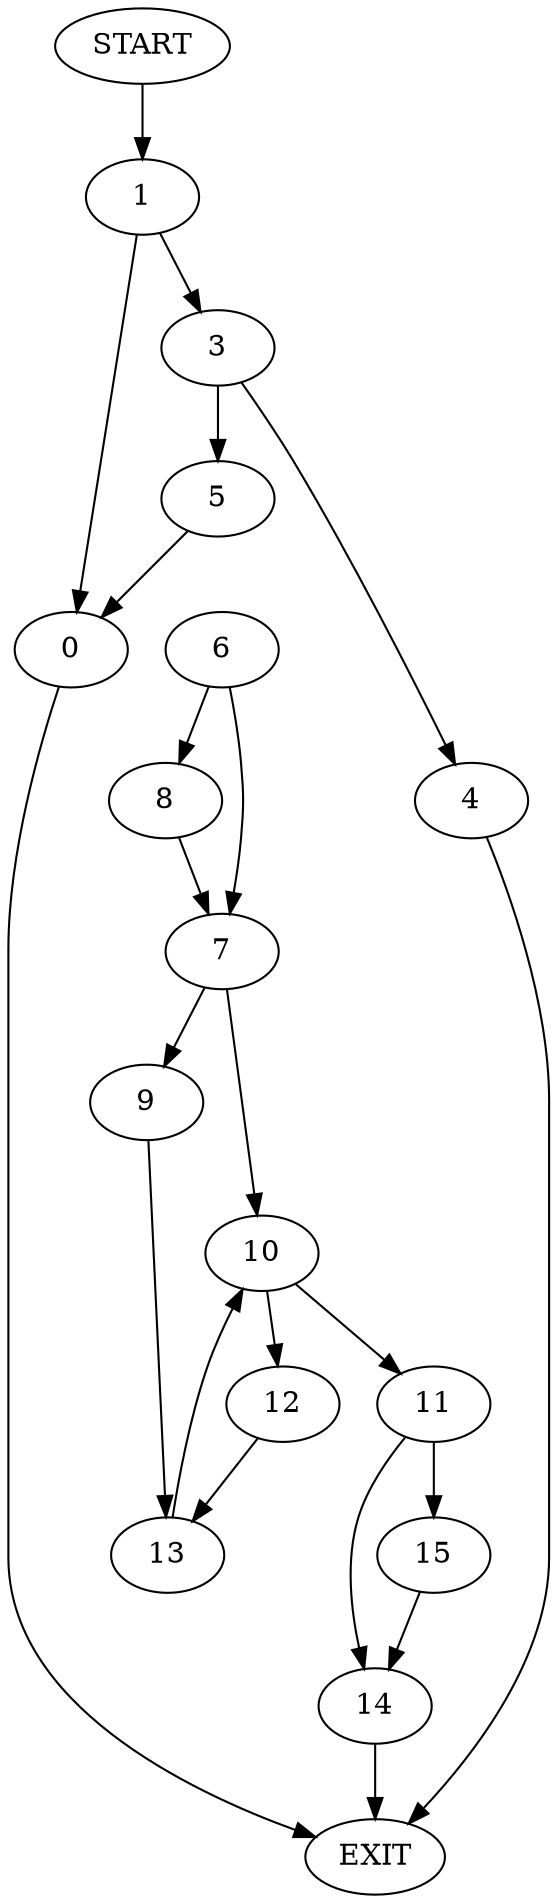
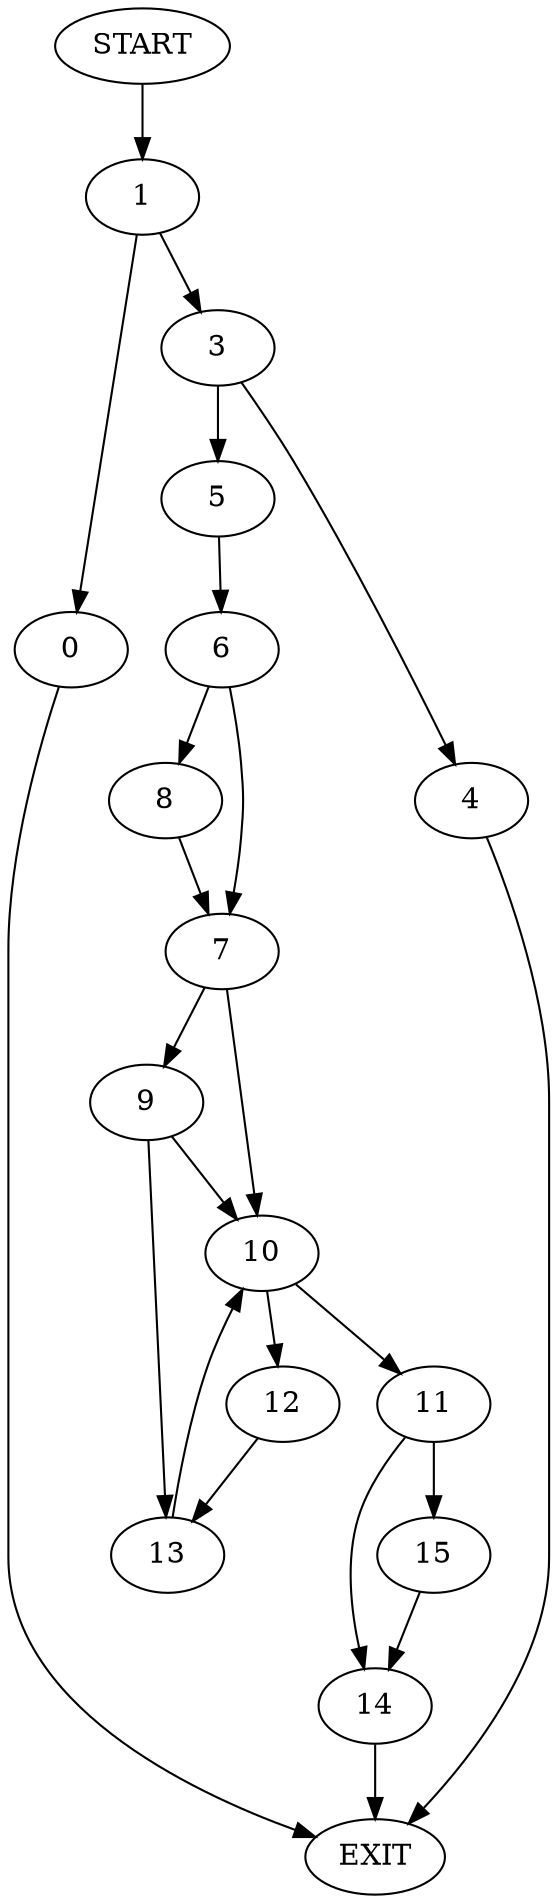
(152, 567) -> (220, 564)
none -> (198, 1170)
